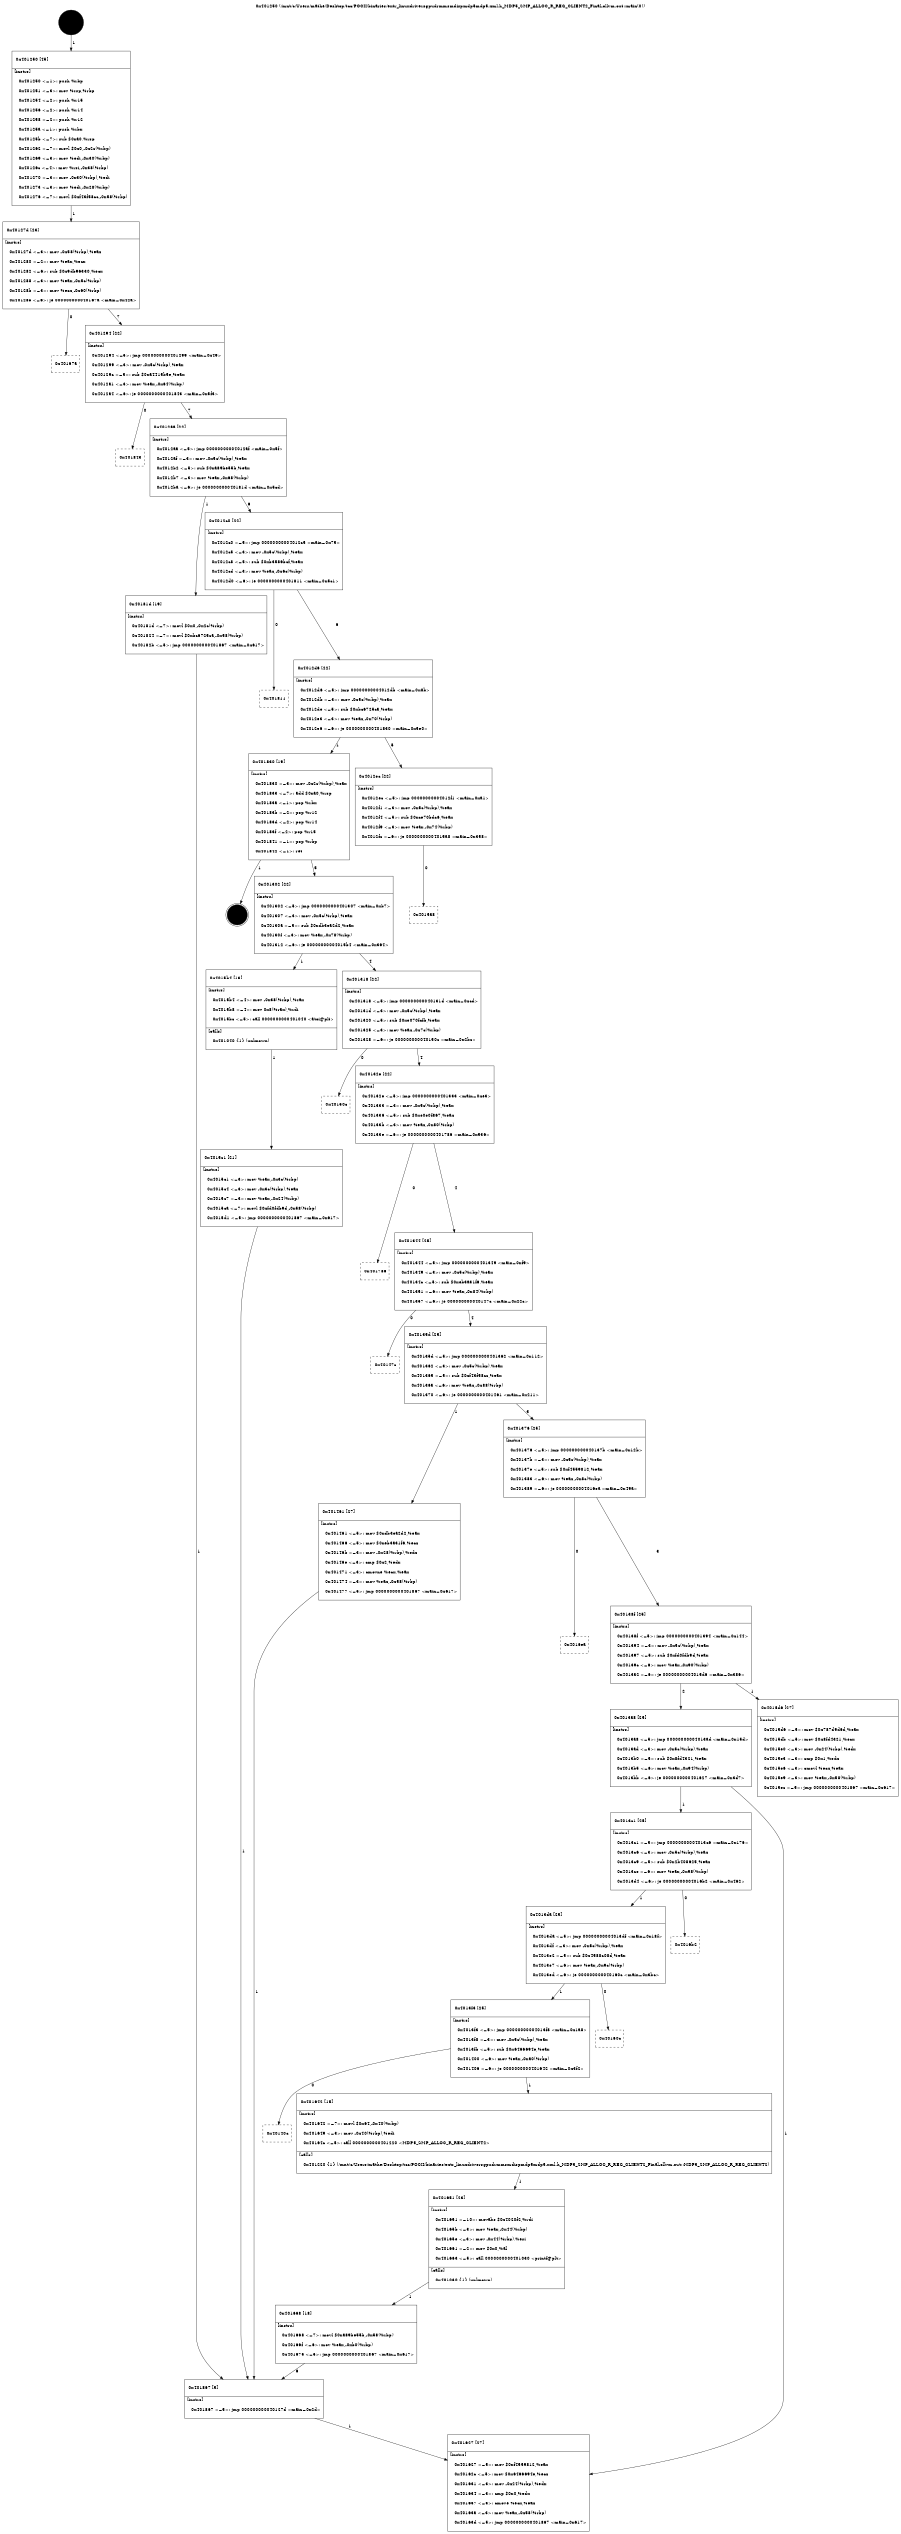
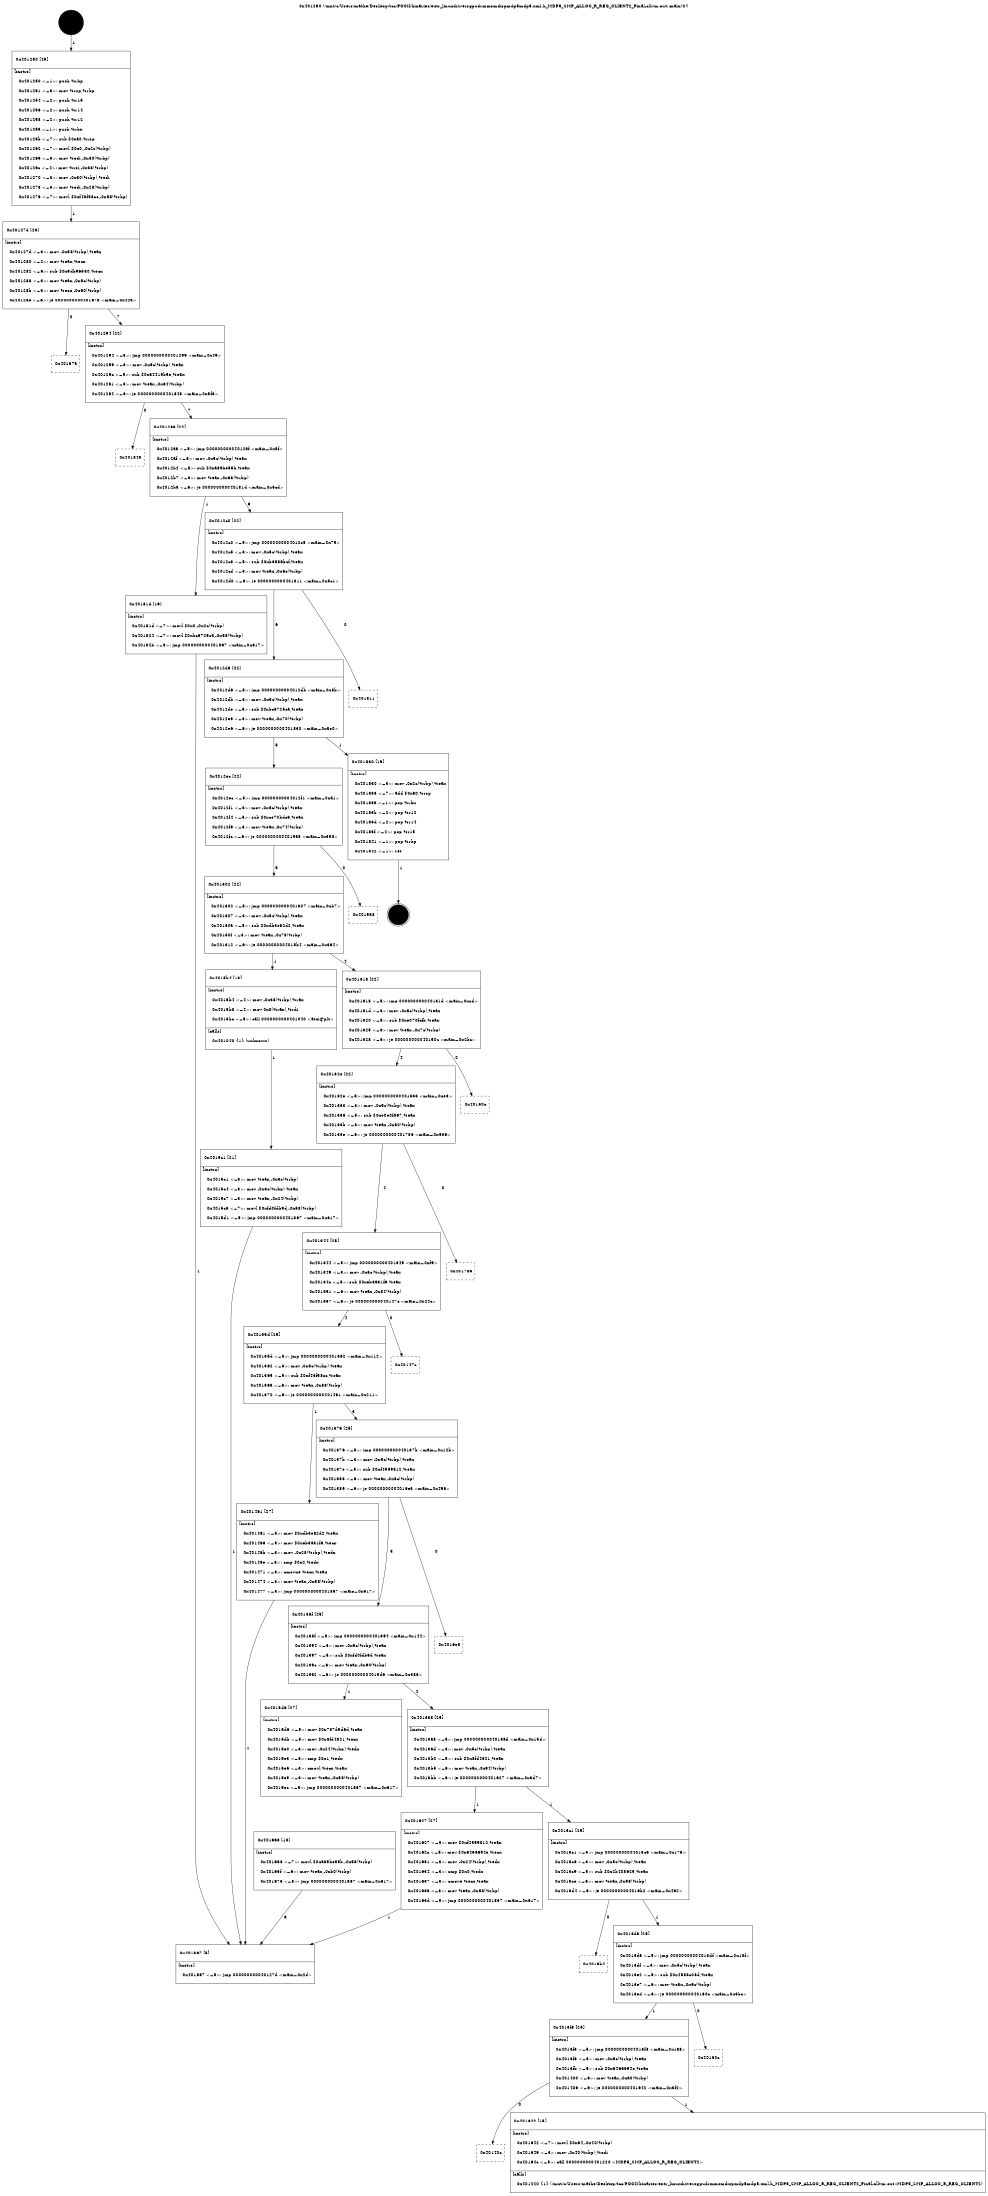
(313, 866) -> (274, 859)
(497, 2239) -> none
(380, 2439) -> (357, 1928)
